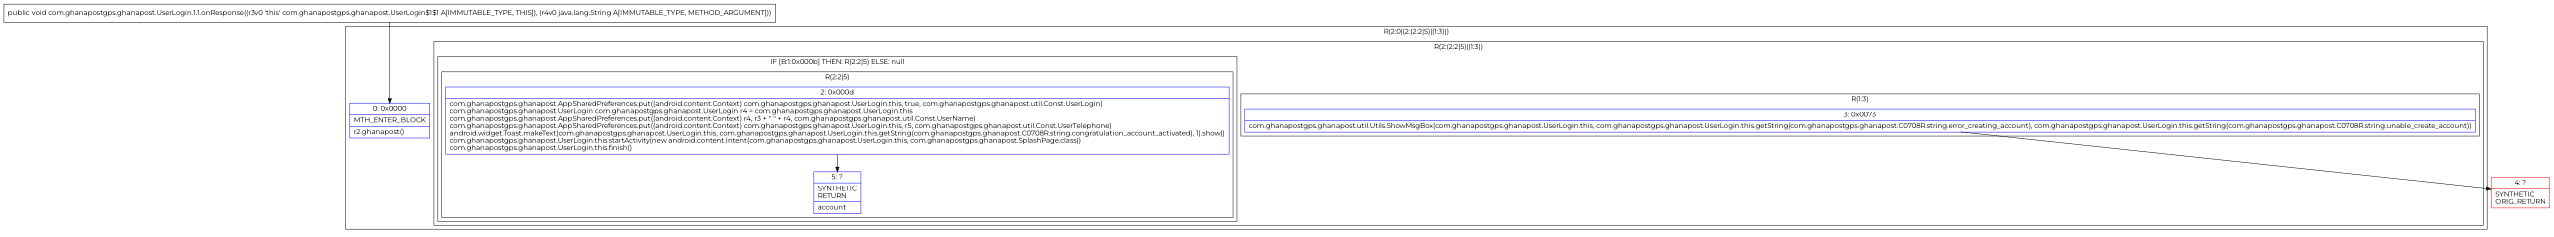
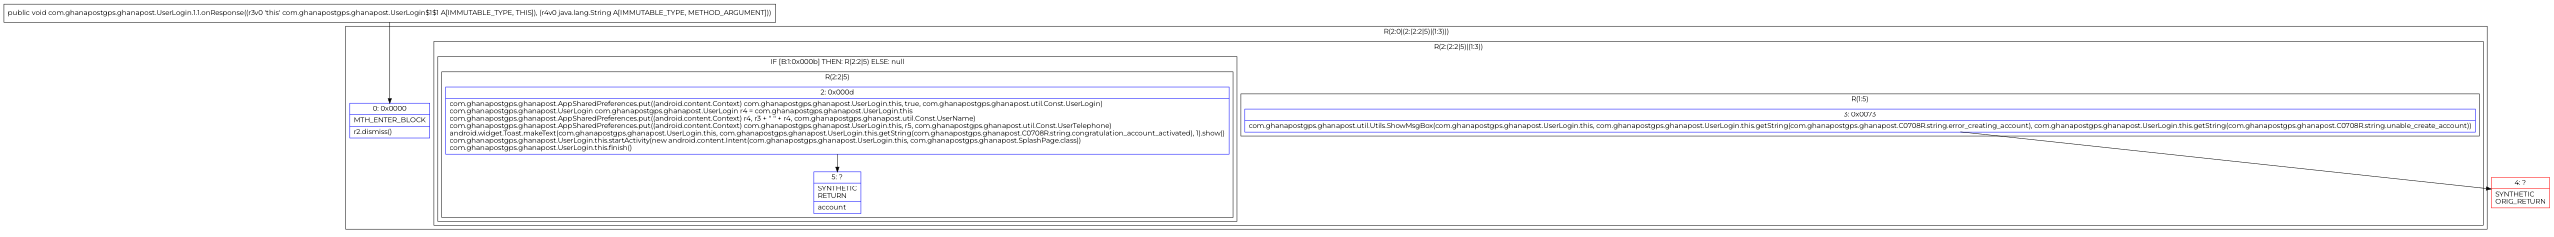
(1860, 100) -> (1860, 100)
(379, 132) -> (373, 132)
